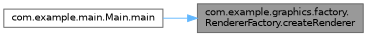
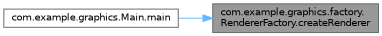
(83, 18) -> (91, 18)
